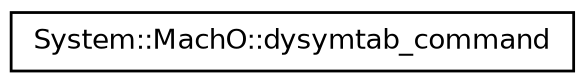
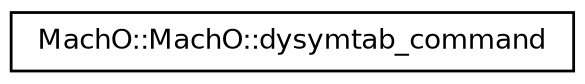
(292, 42) -> (292, 42)
